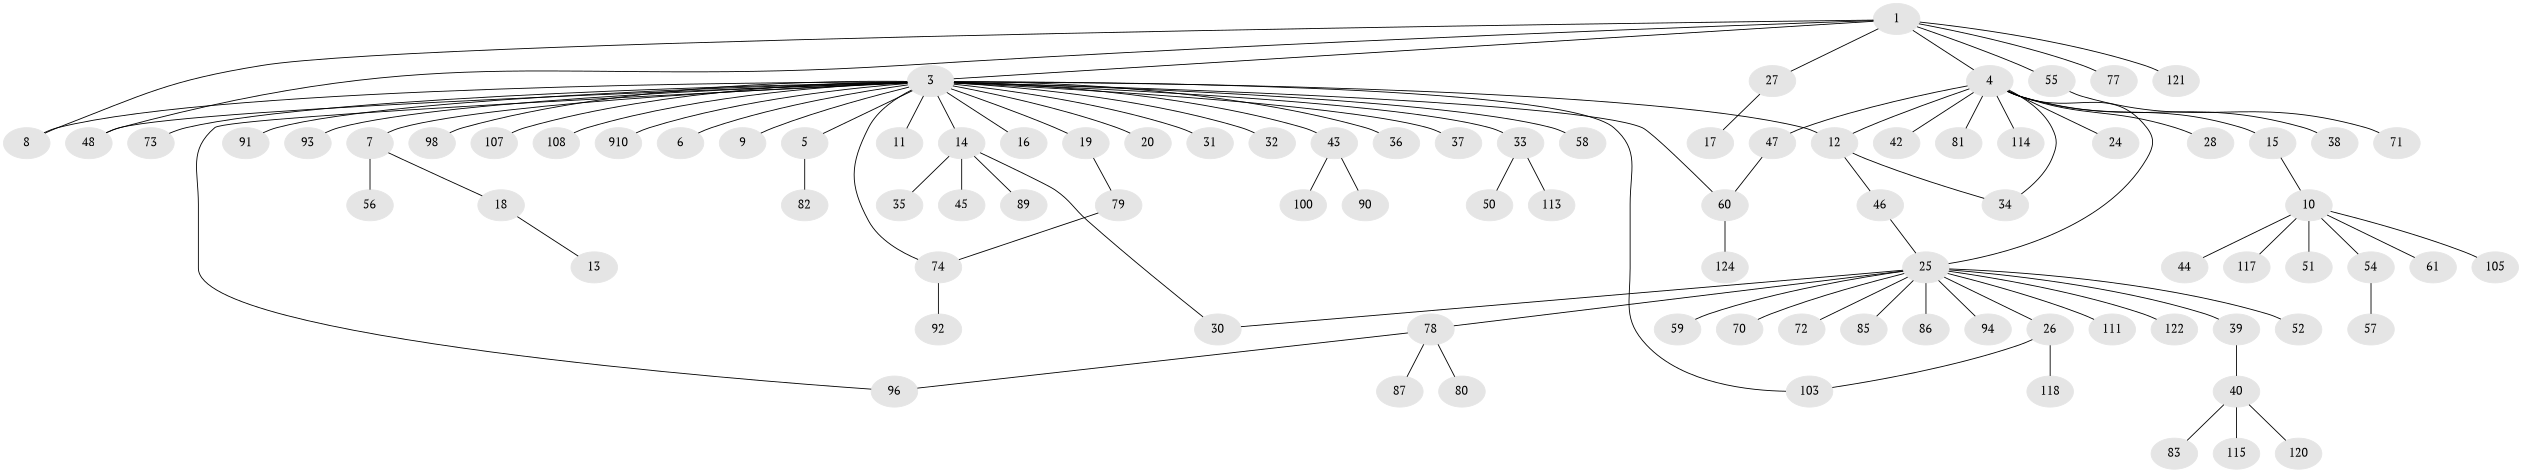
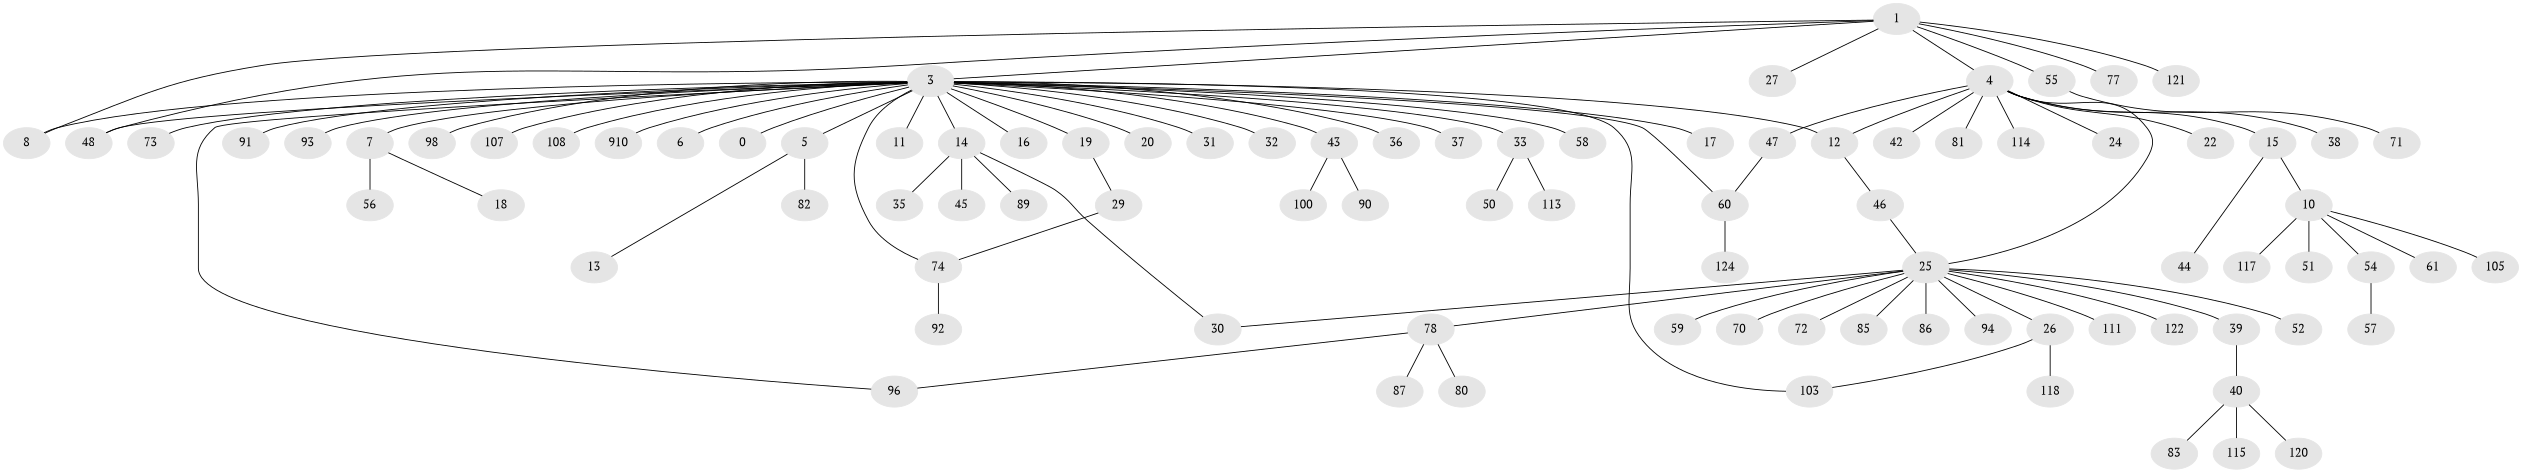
(1742, 111) -> (1324, 95)
(743, 143) -> (743, 143)
(2211, 143) -> (2211, 143)
(1119, 205) -> (1119, 205)
(2005, 205) -> none
(548, 236) -> (699, 205)
(2247, 236) -> (2229, 205)
